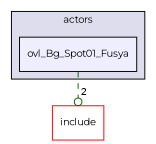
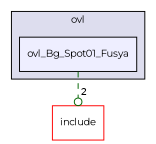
(78, 20) -> (78, 20)
